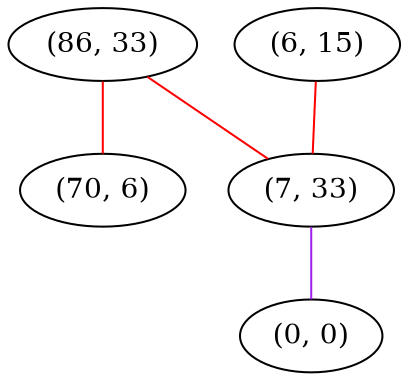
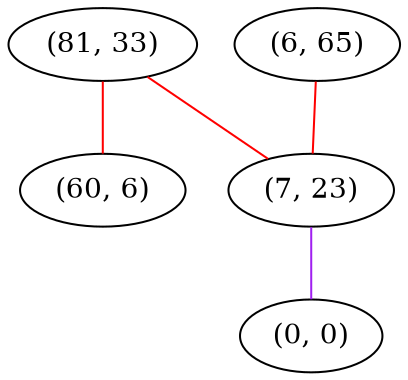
(103, 45) -> (103, 45)
(317, 45) -> (317, 45)
(103, 190) -> (103, 190)
(311, 190) -> (311, 190)
